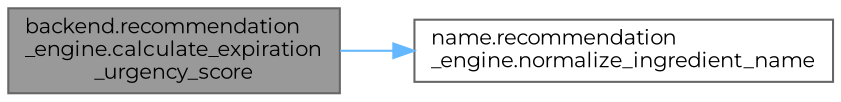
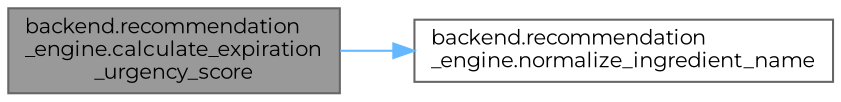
(624, 51) -> (624, 51)
